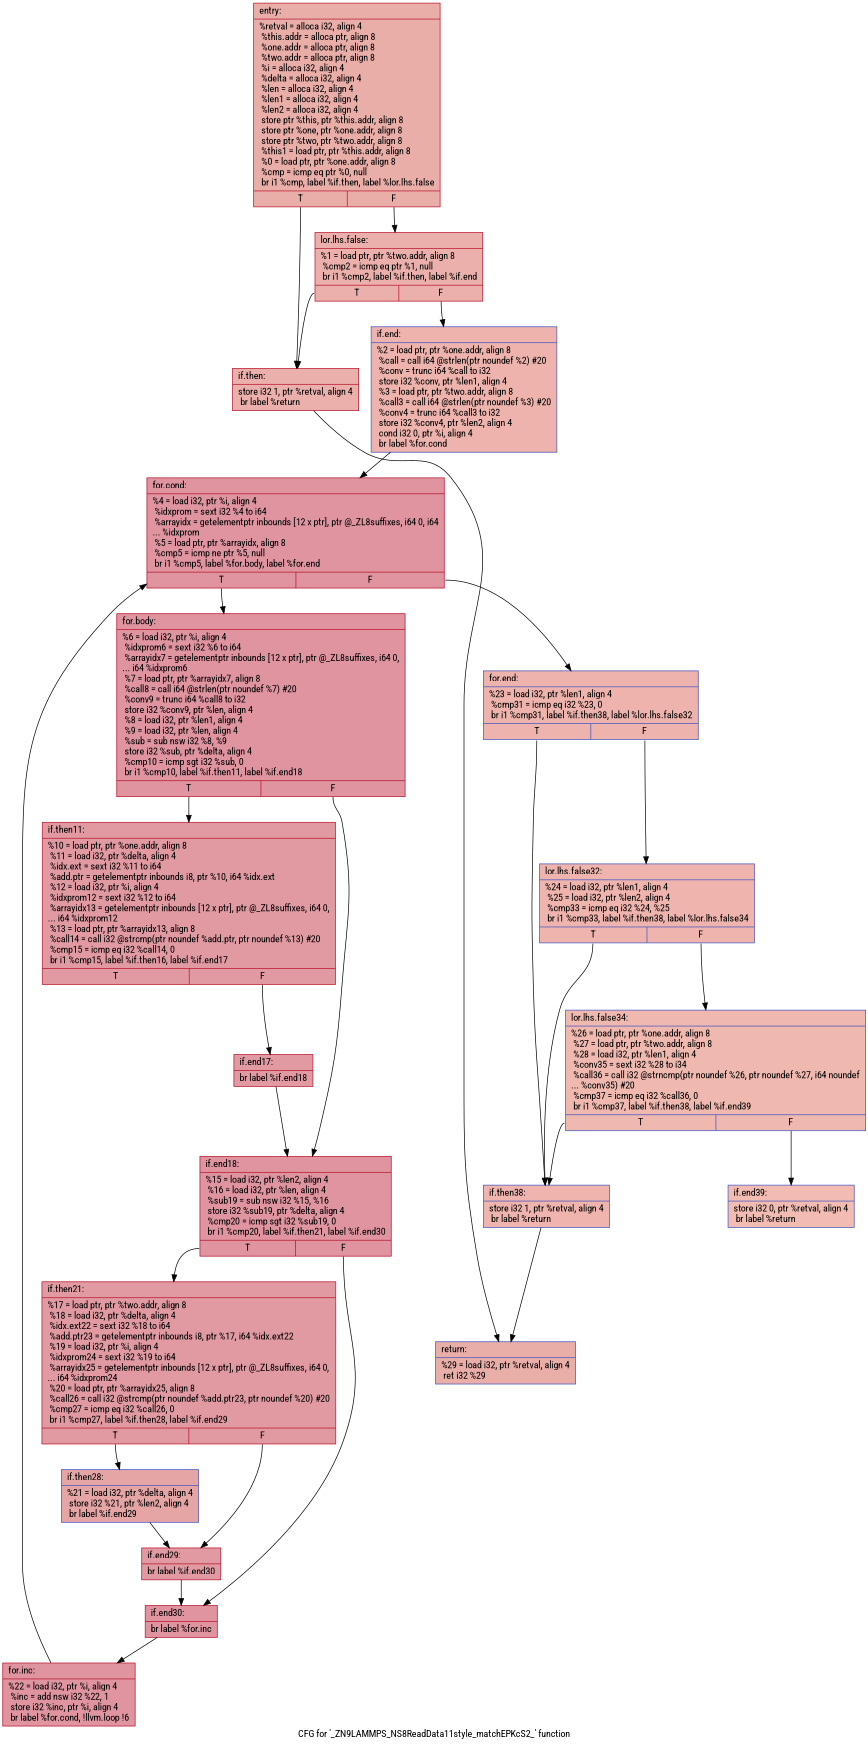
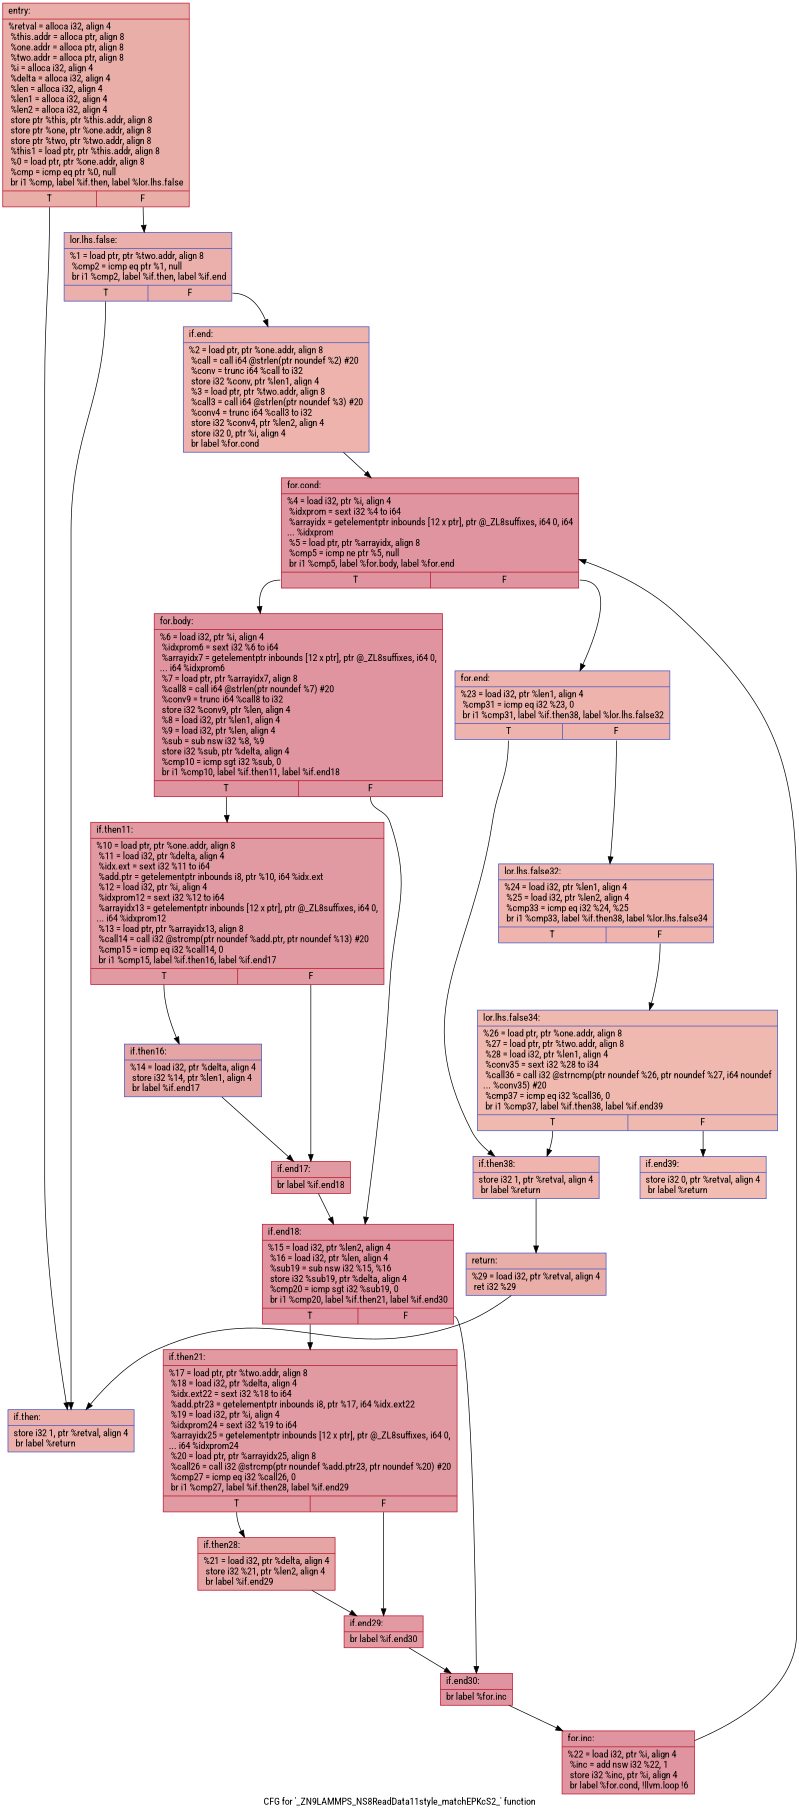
(399, 267) -> (148, 267)
(296, 389) -> (71, 1431)
(425, 434) -> (237, 434)
(464, 824) -> (294, 1331)
(550, 1056) -> none
none -> (193, 1070)
(130, 1496) -> (266, 1564)
